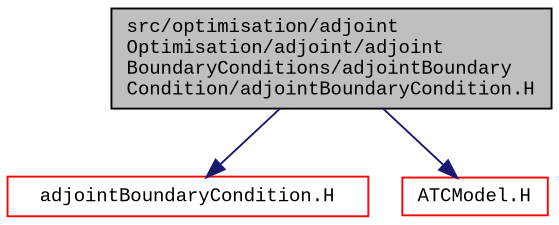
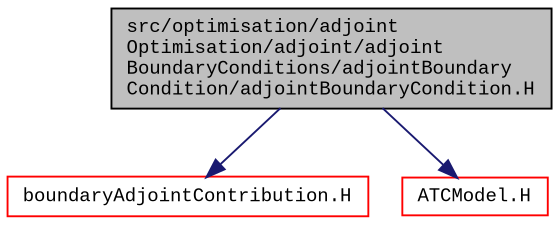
(188, 196) -> (188, 196)
